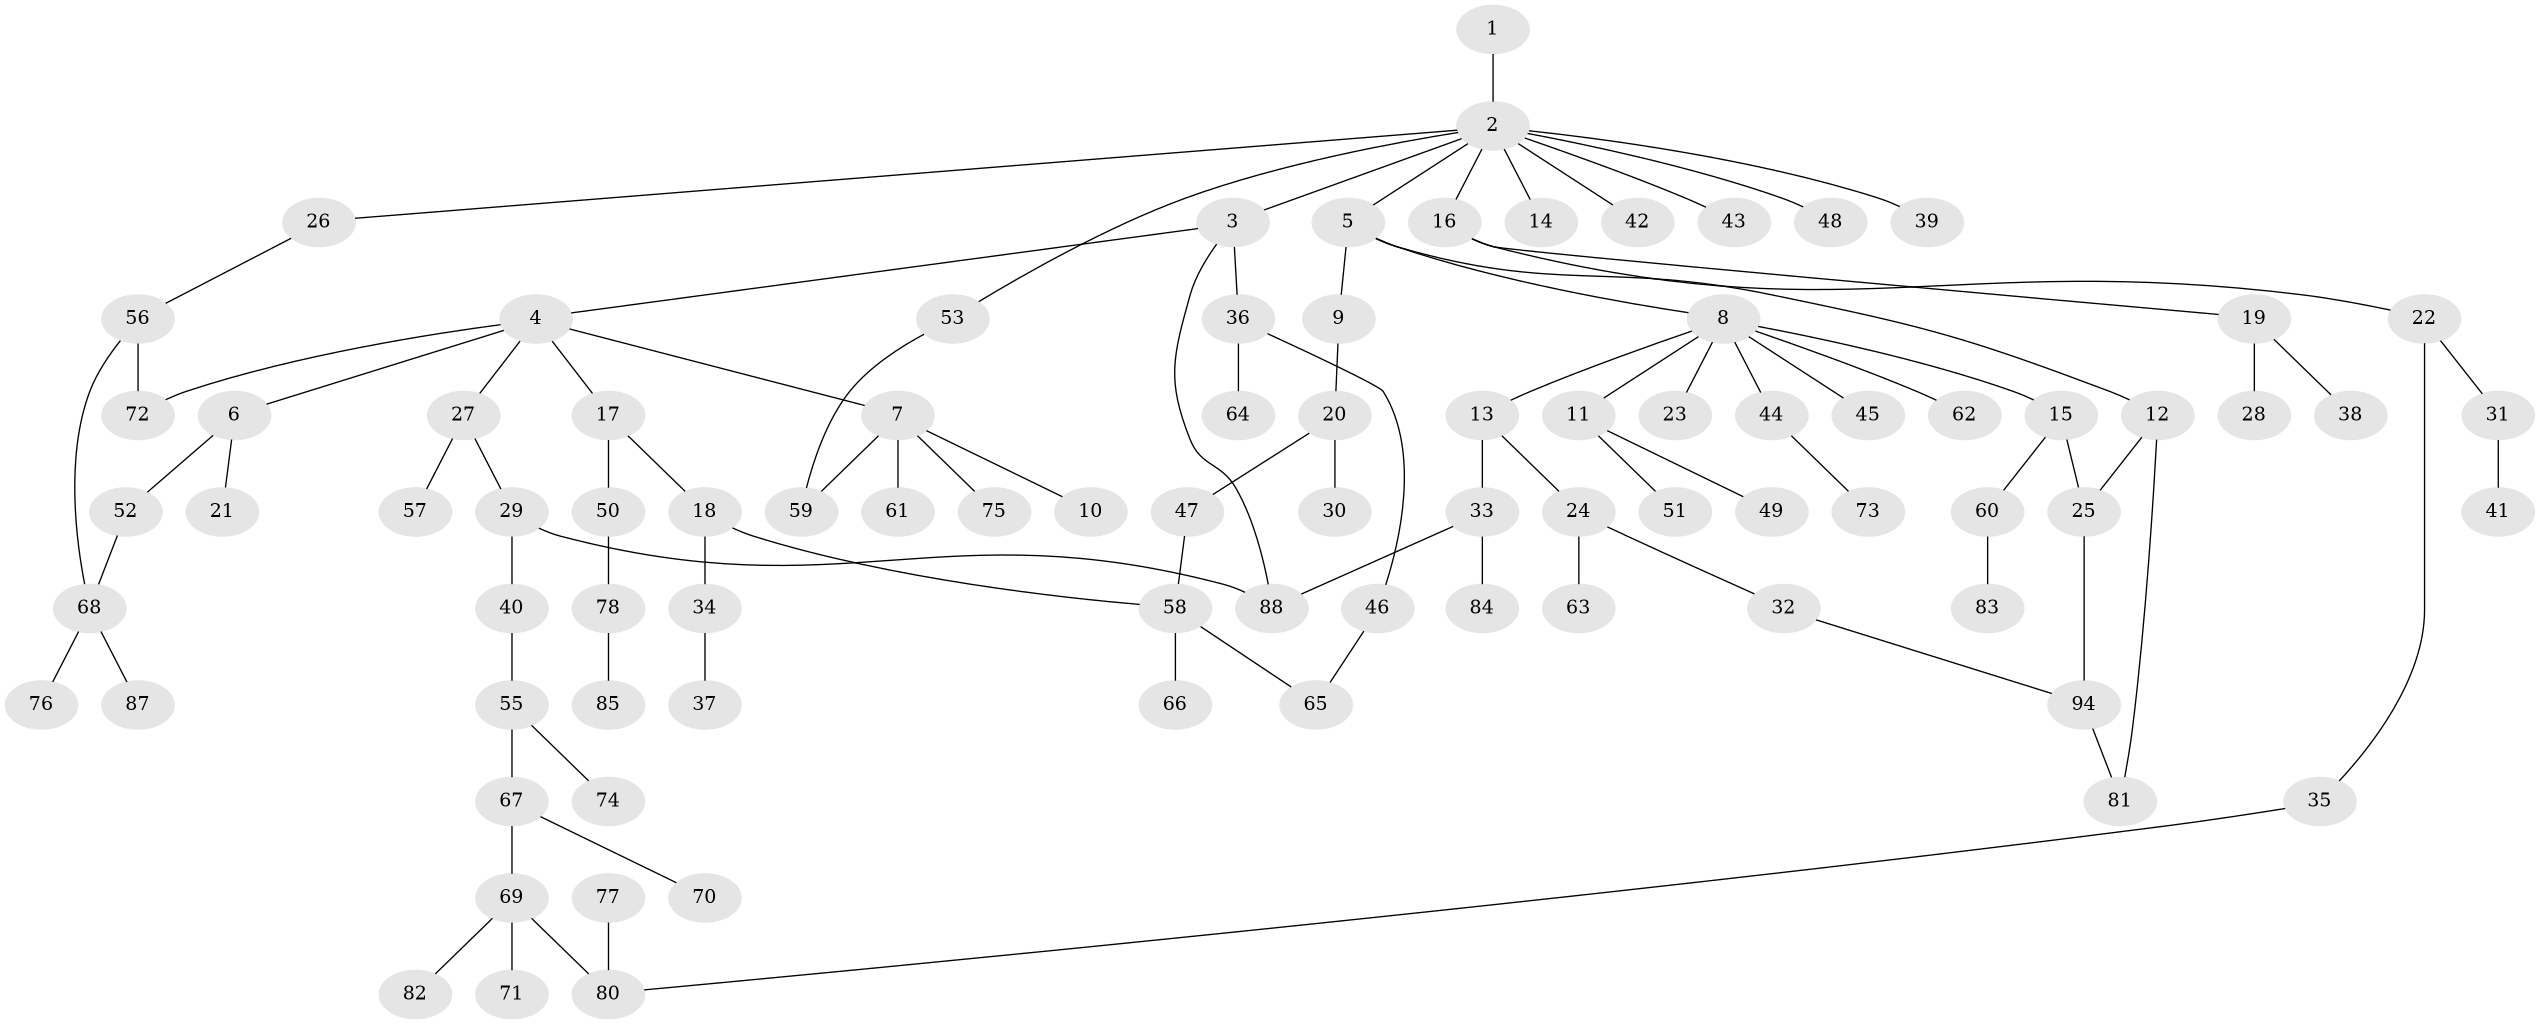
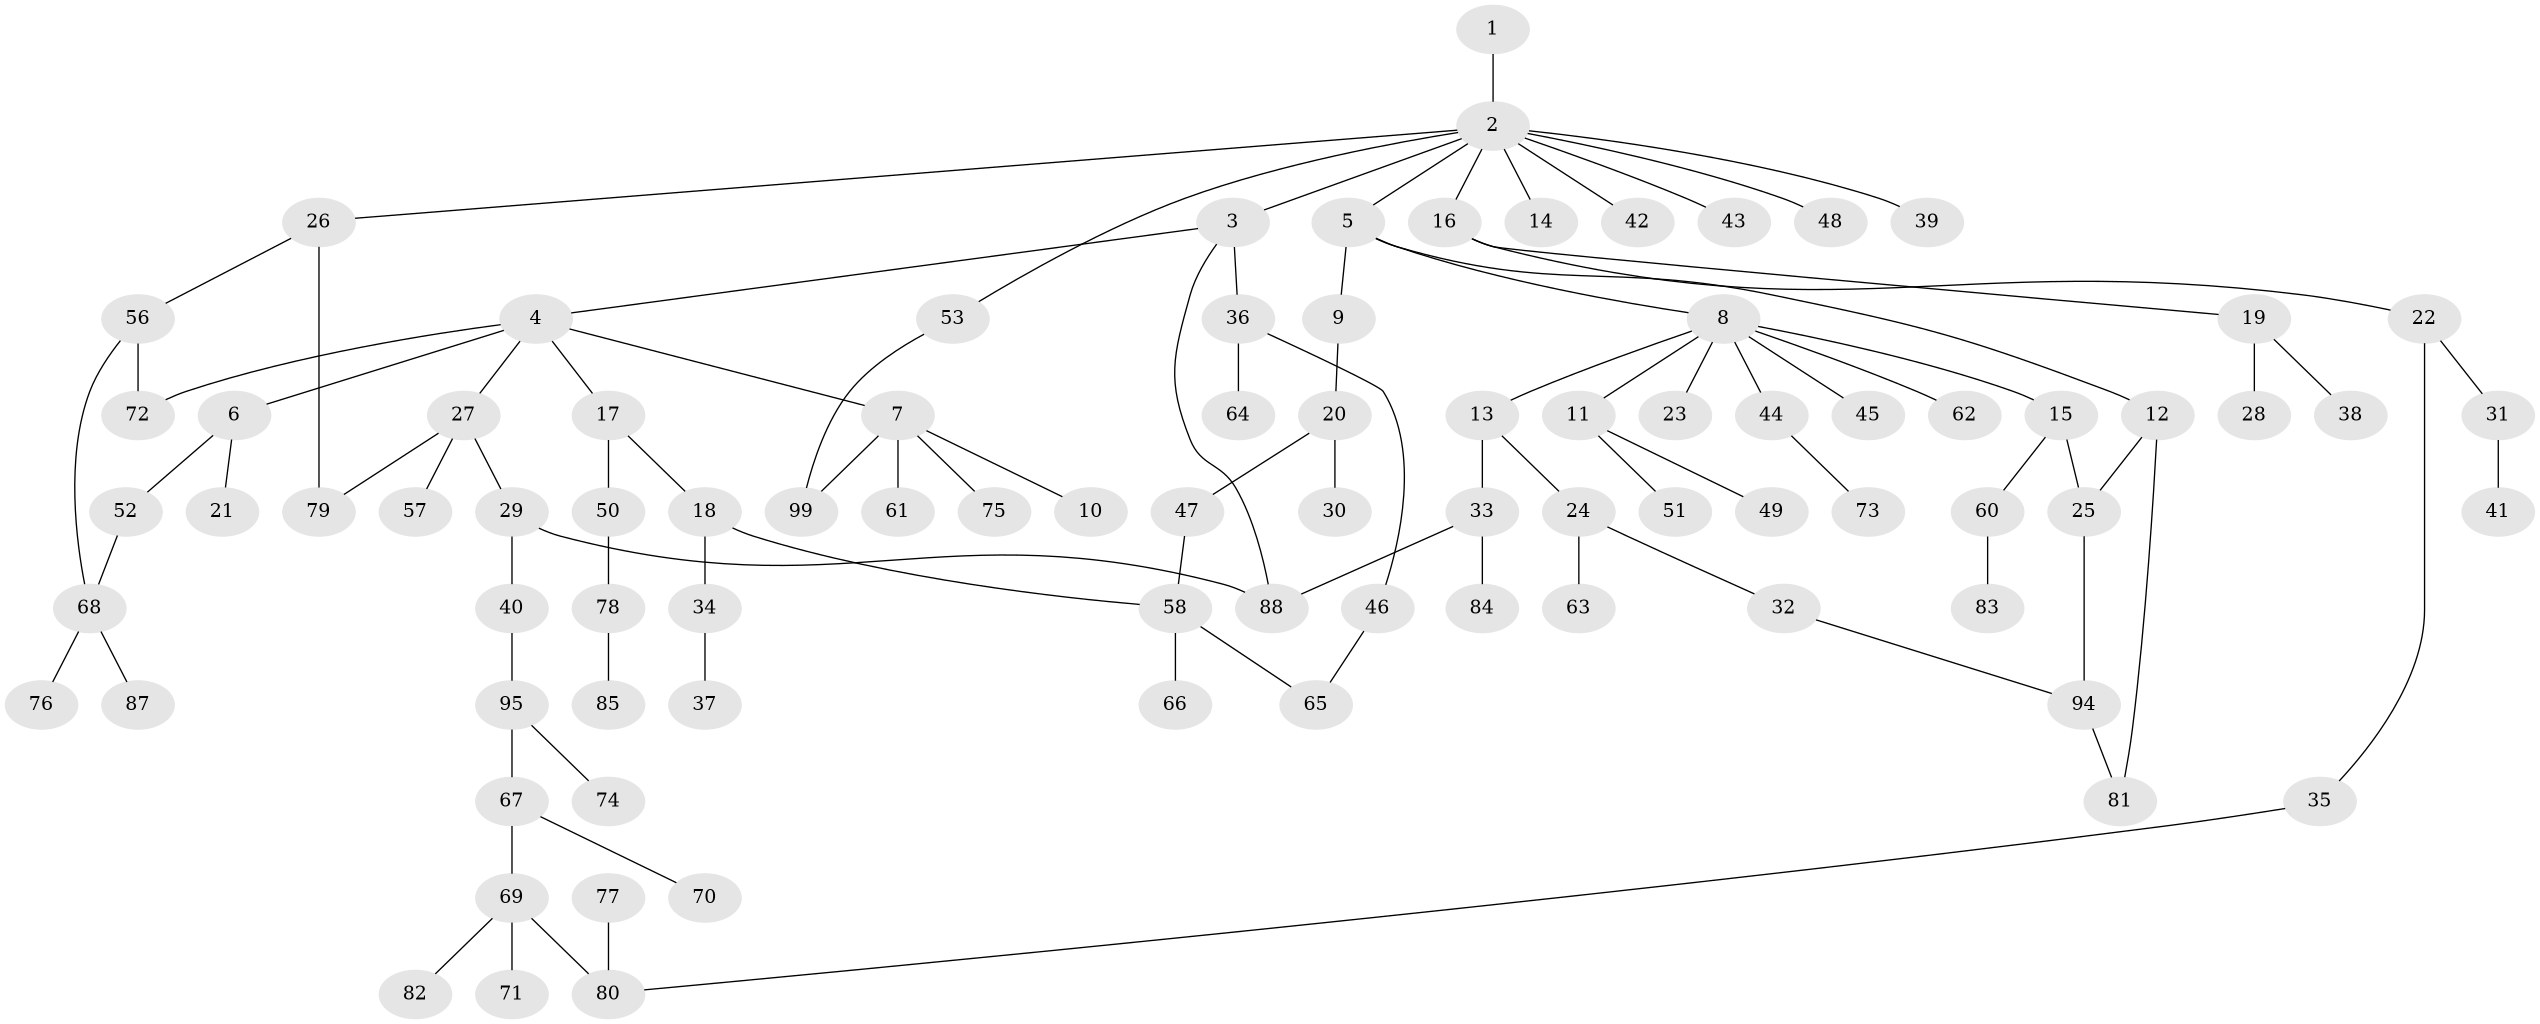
none -> (319, 512)
(801, 512) -> (801, 512)
(512, 705) -> (512, 705)
